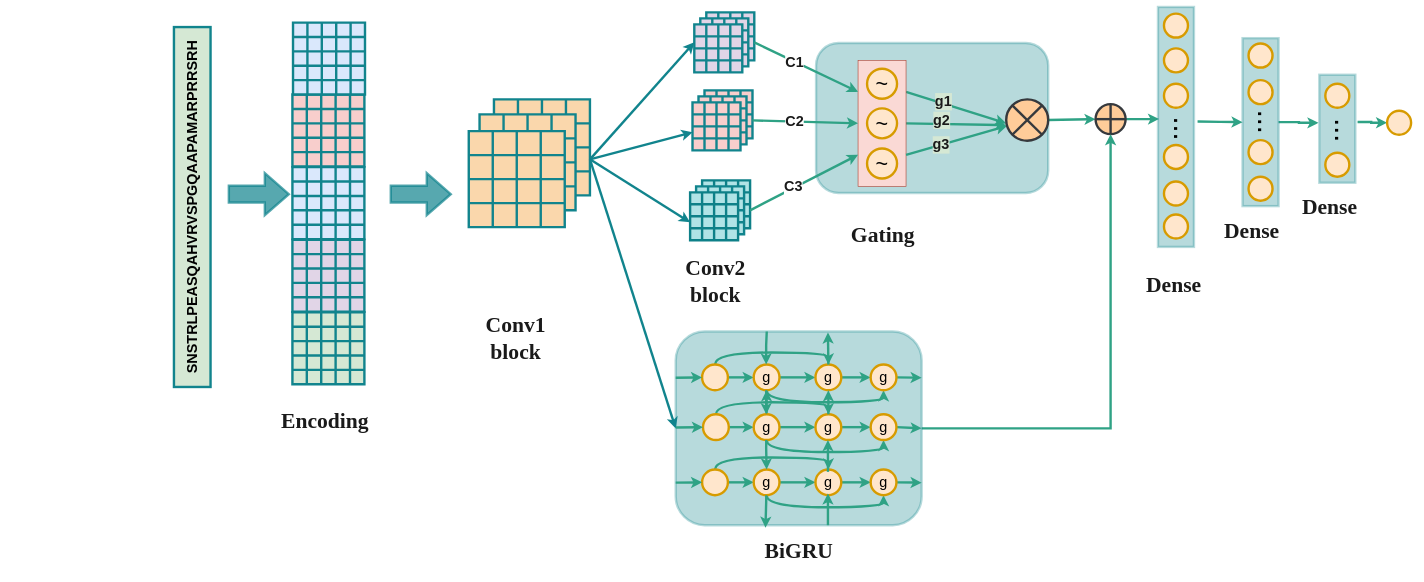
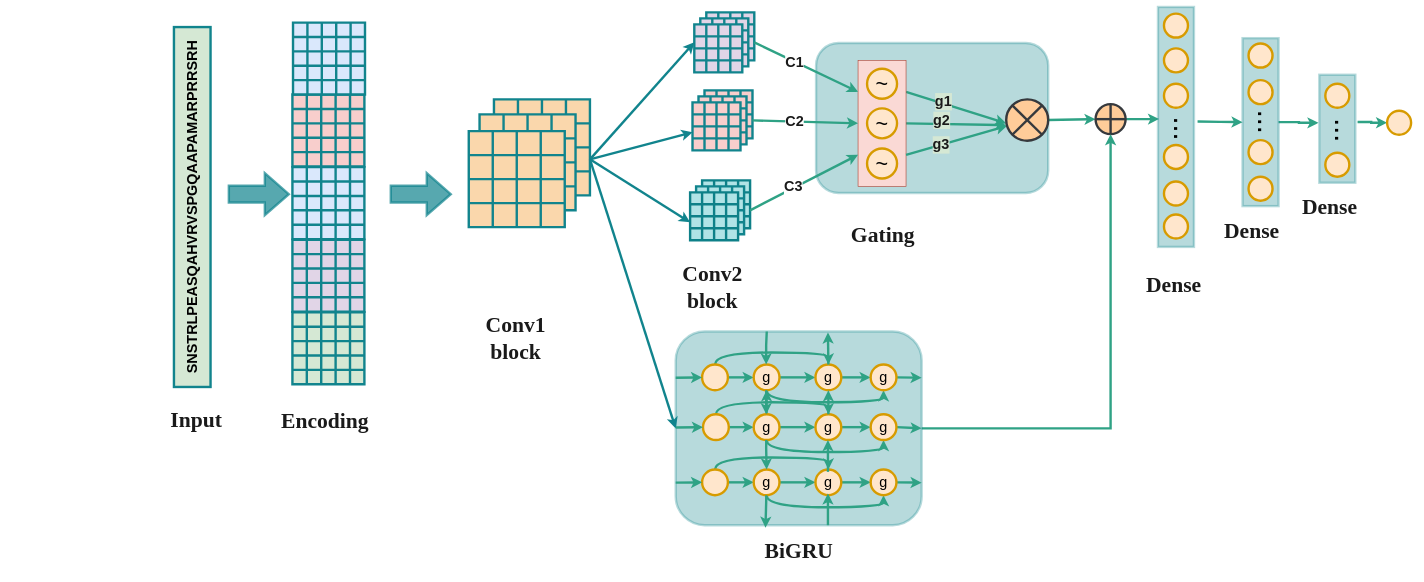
(715, 282) -> (712, 288)
none -> (199, 420)
